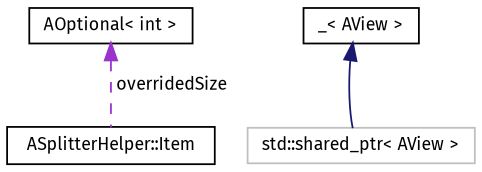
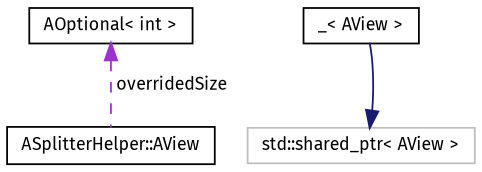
(349, 95) -> (373, 77)
(111, 146) -> (111, 146)
